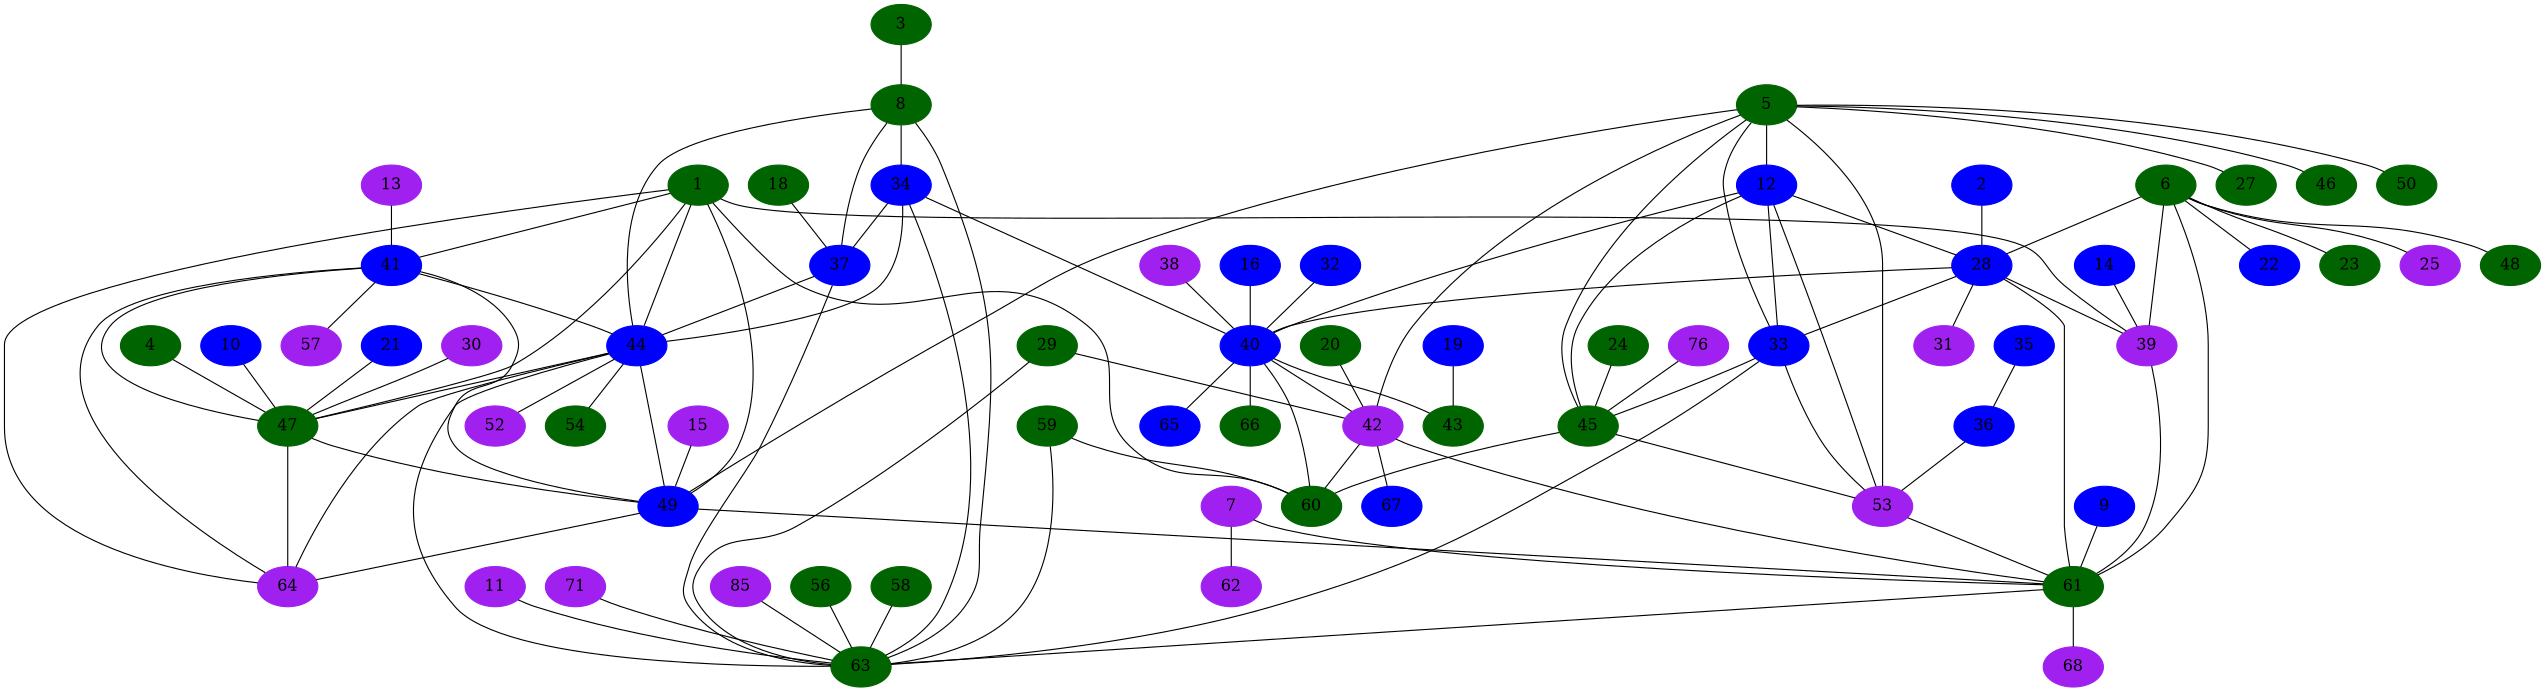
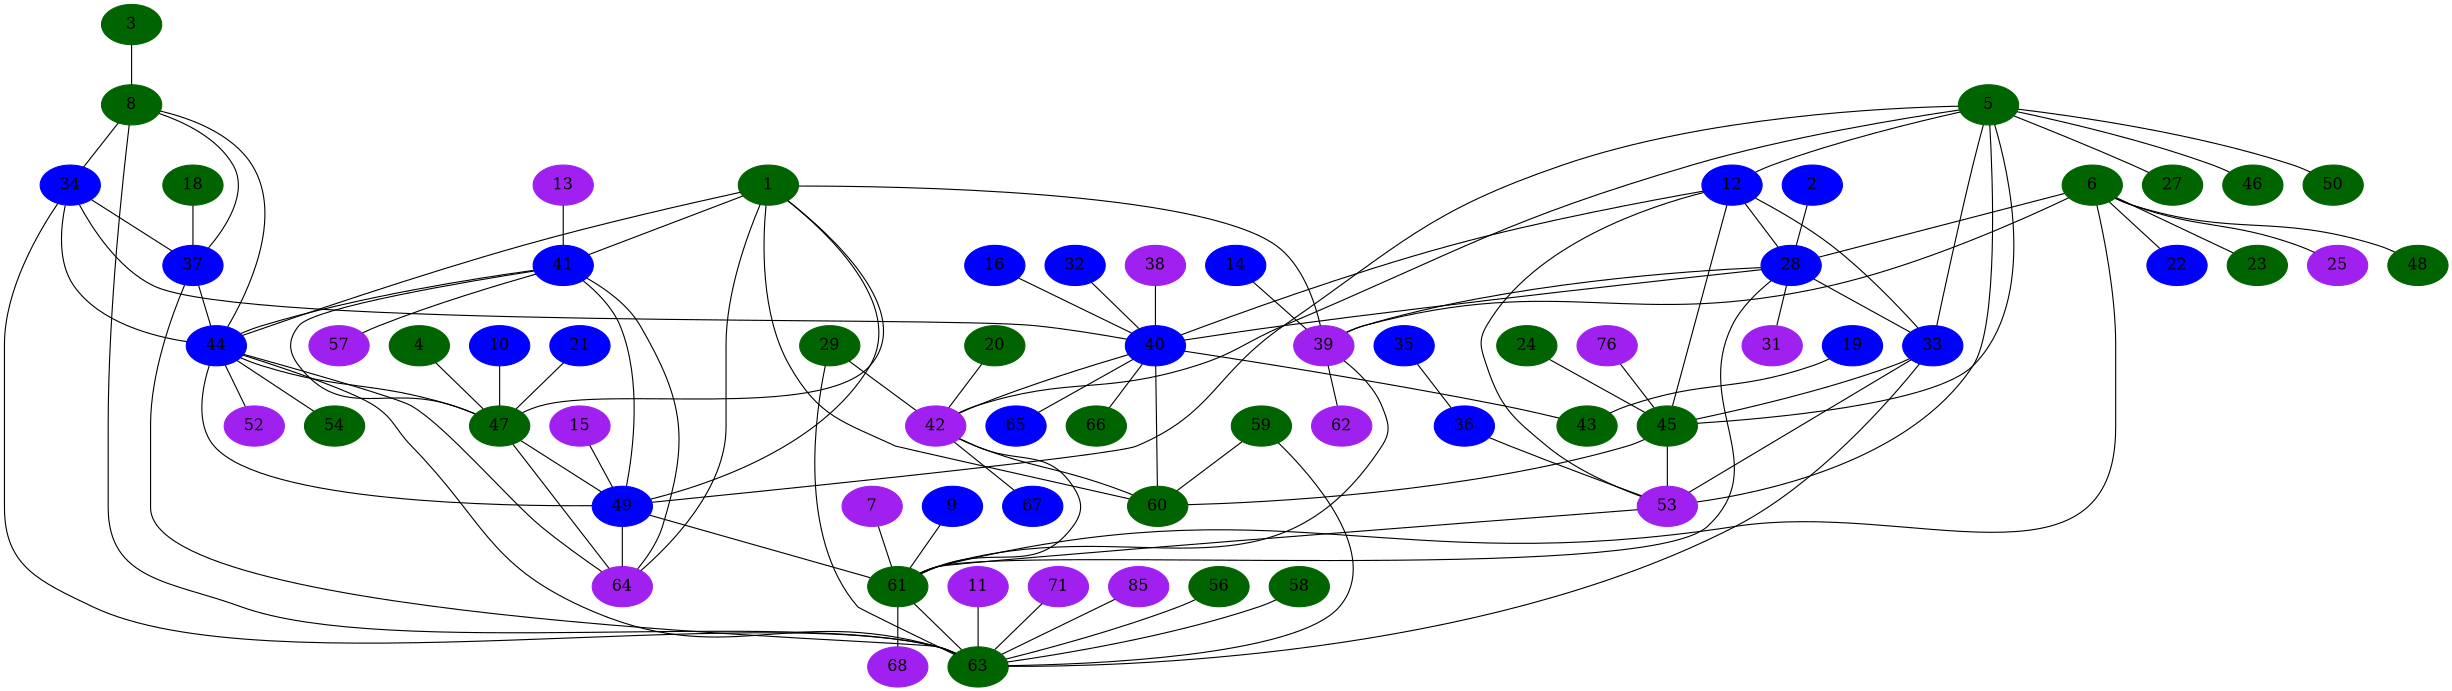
(472, 346) -> none
(1231, 547) -> (1333, 386)
